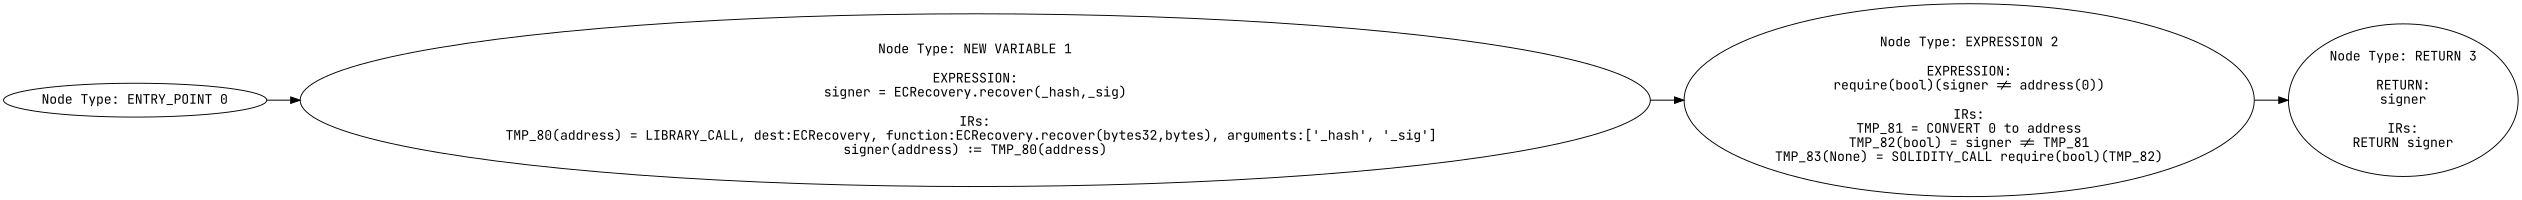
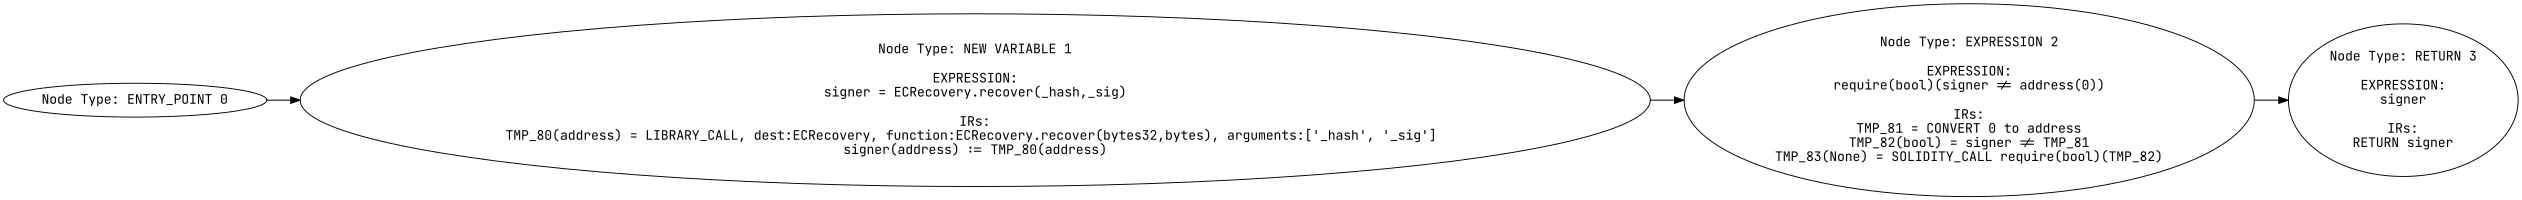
(2403, 100) -> (2403, 100)
